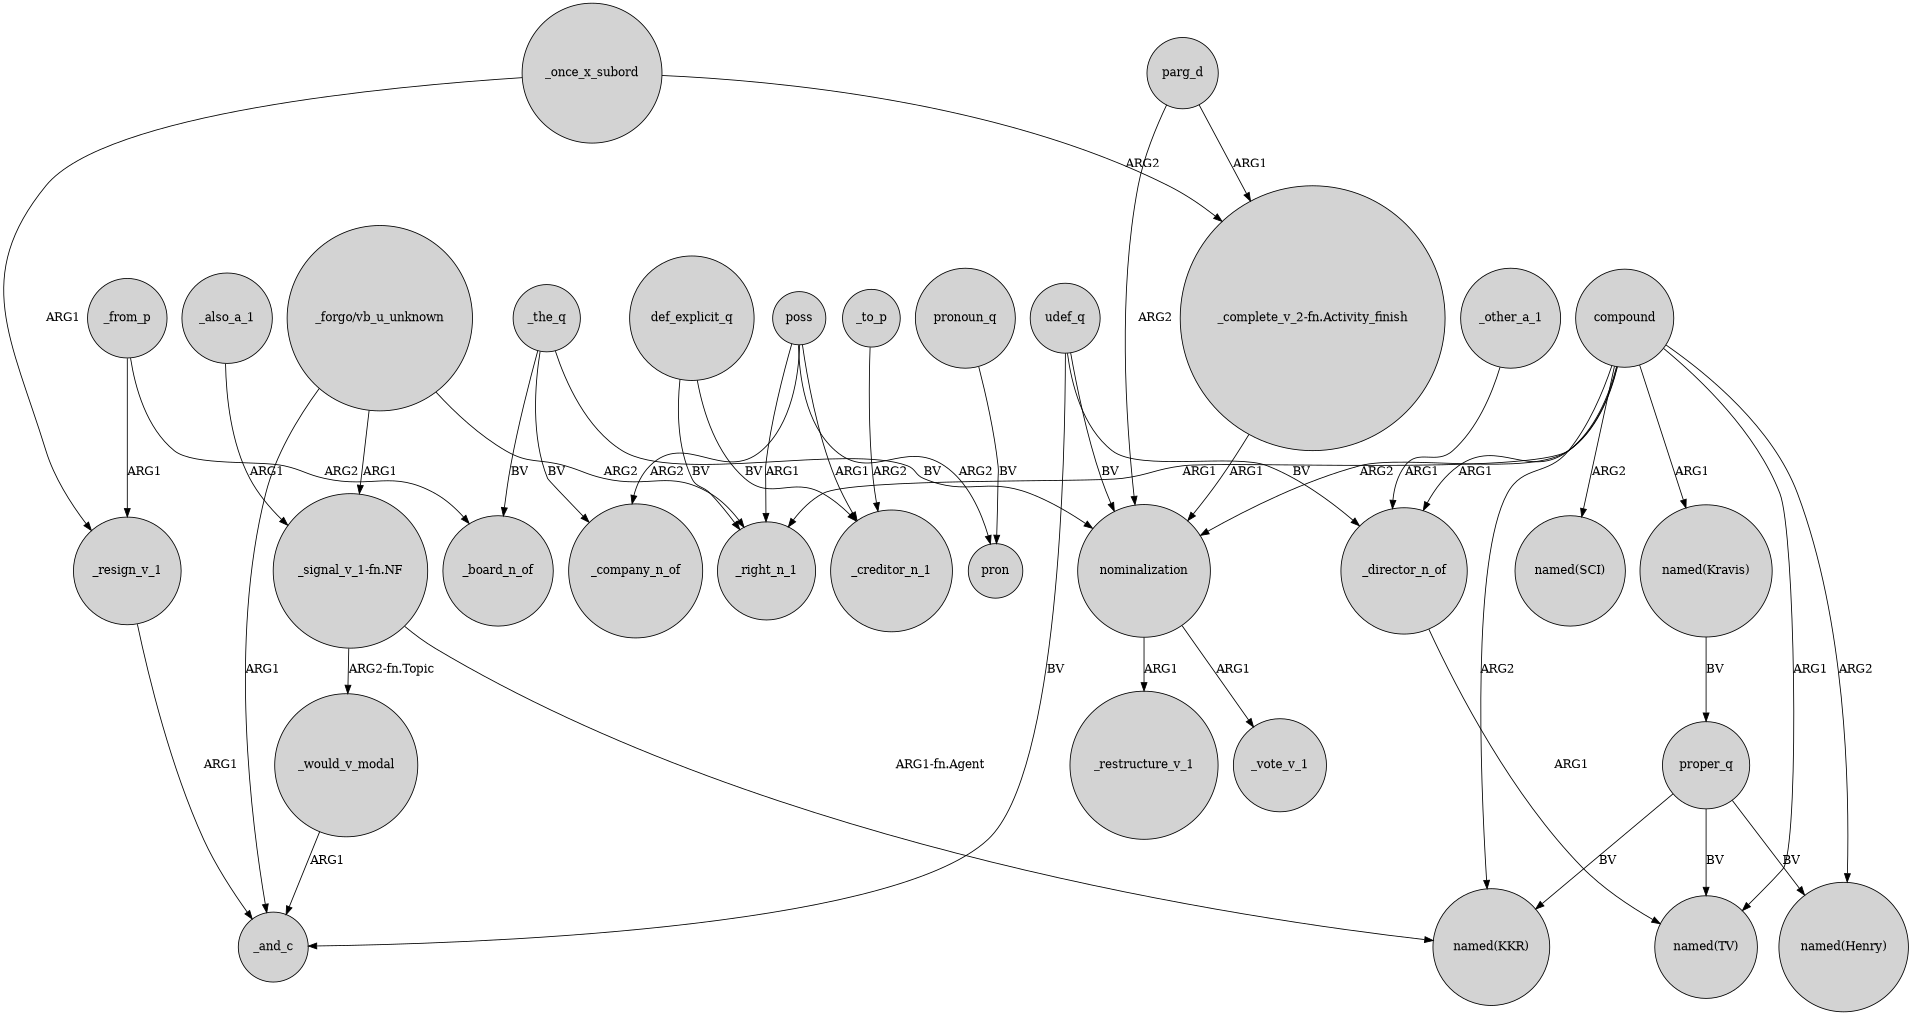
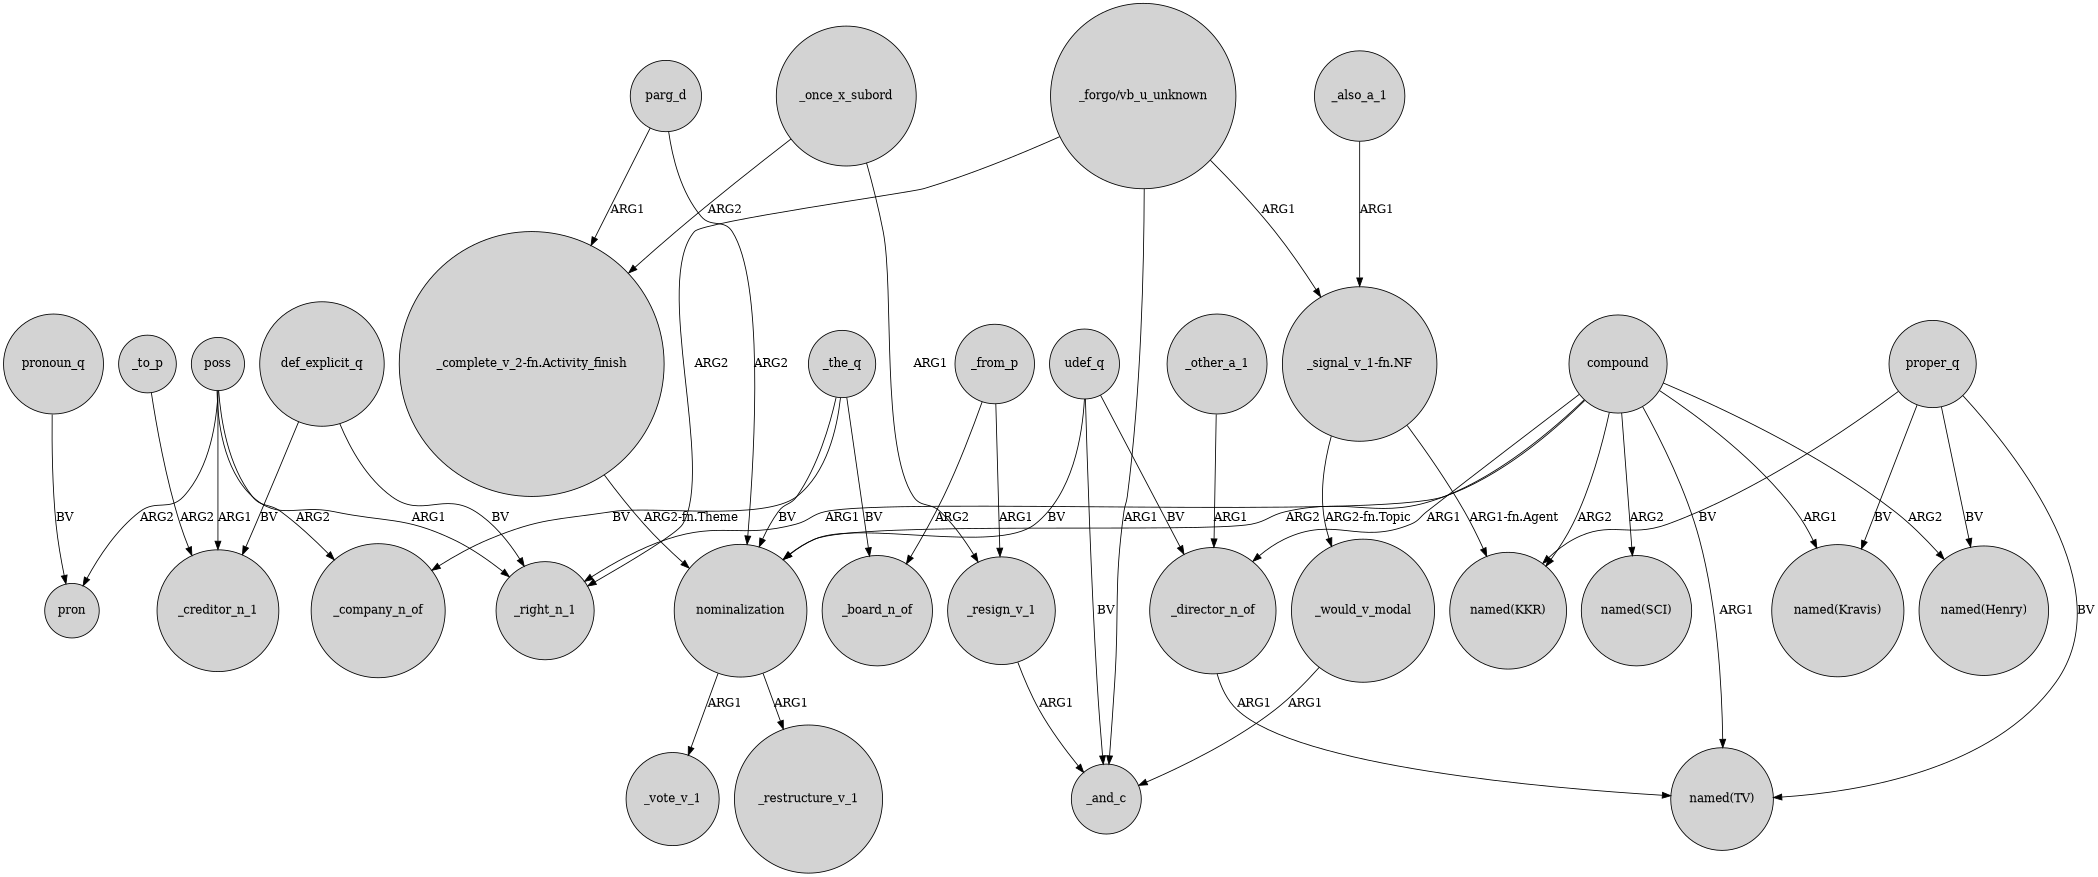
(1247, 472) -> (691, 518)
(1706, 675) -> (1891, 473)
